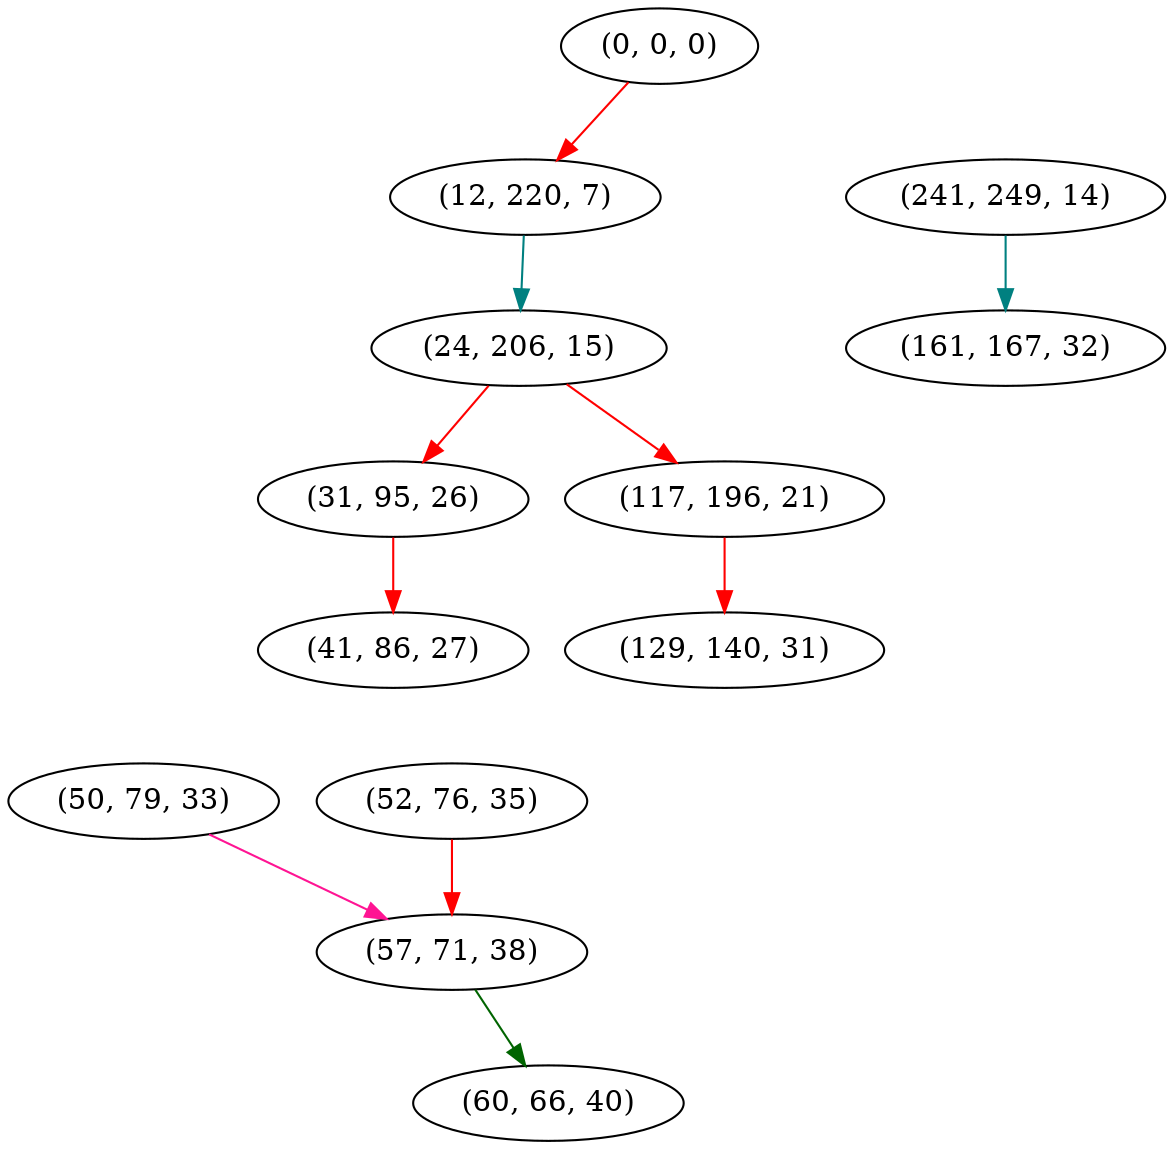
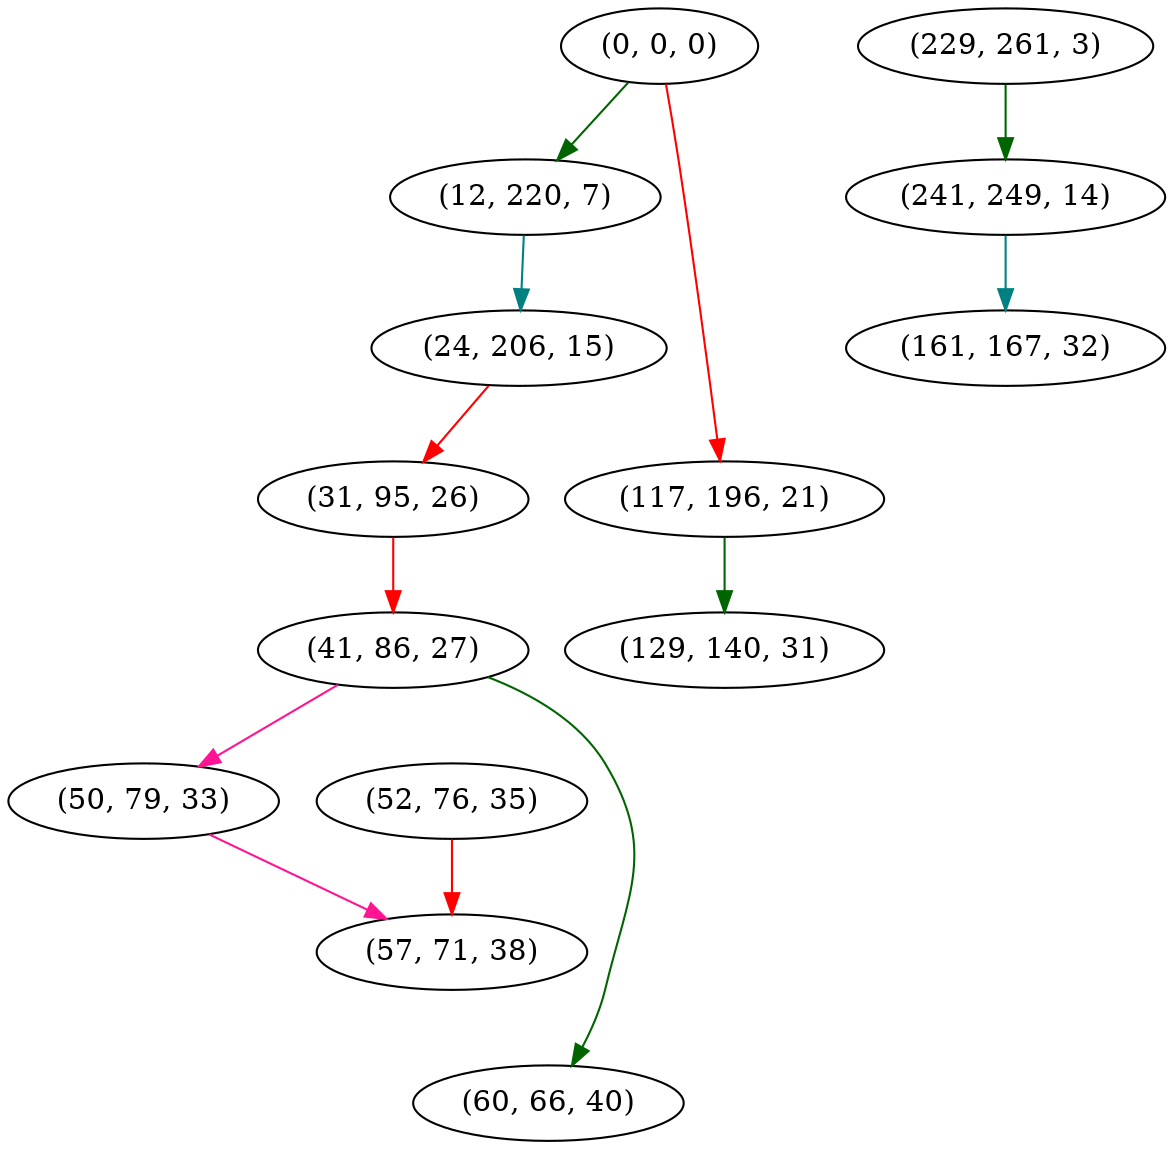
none -> (1006, 46)
(600, 113) -> (600, 113)
(613, 417) -> (693, 262)
(725, 564) -> (725, 564)
none -> (277, 720)
(494, 1019) -> (632, 832)
